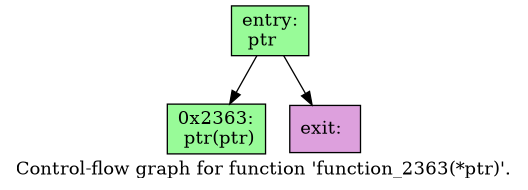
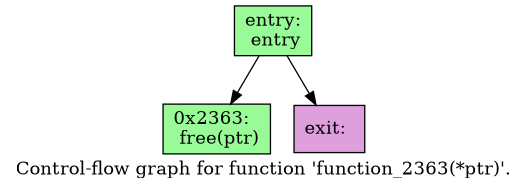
(260, 40) -> (273, 40)
(216, 138) -> (217, 138)
